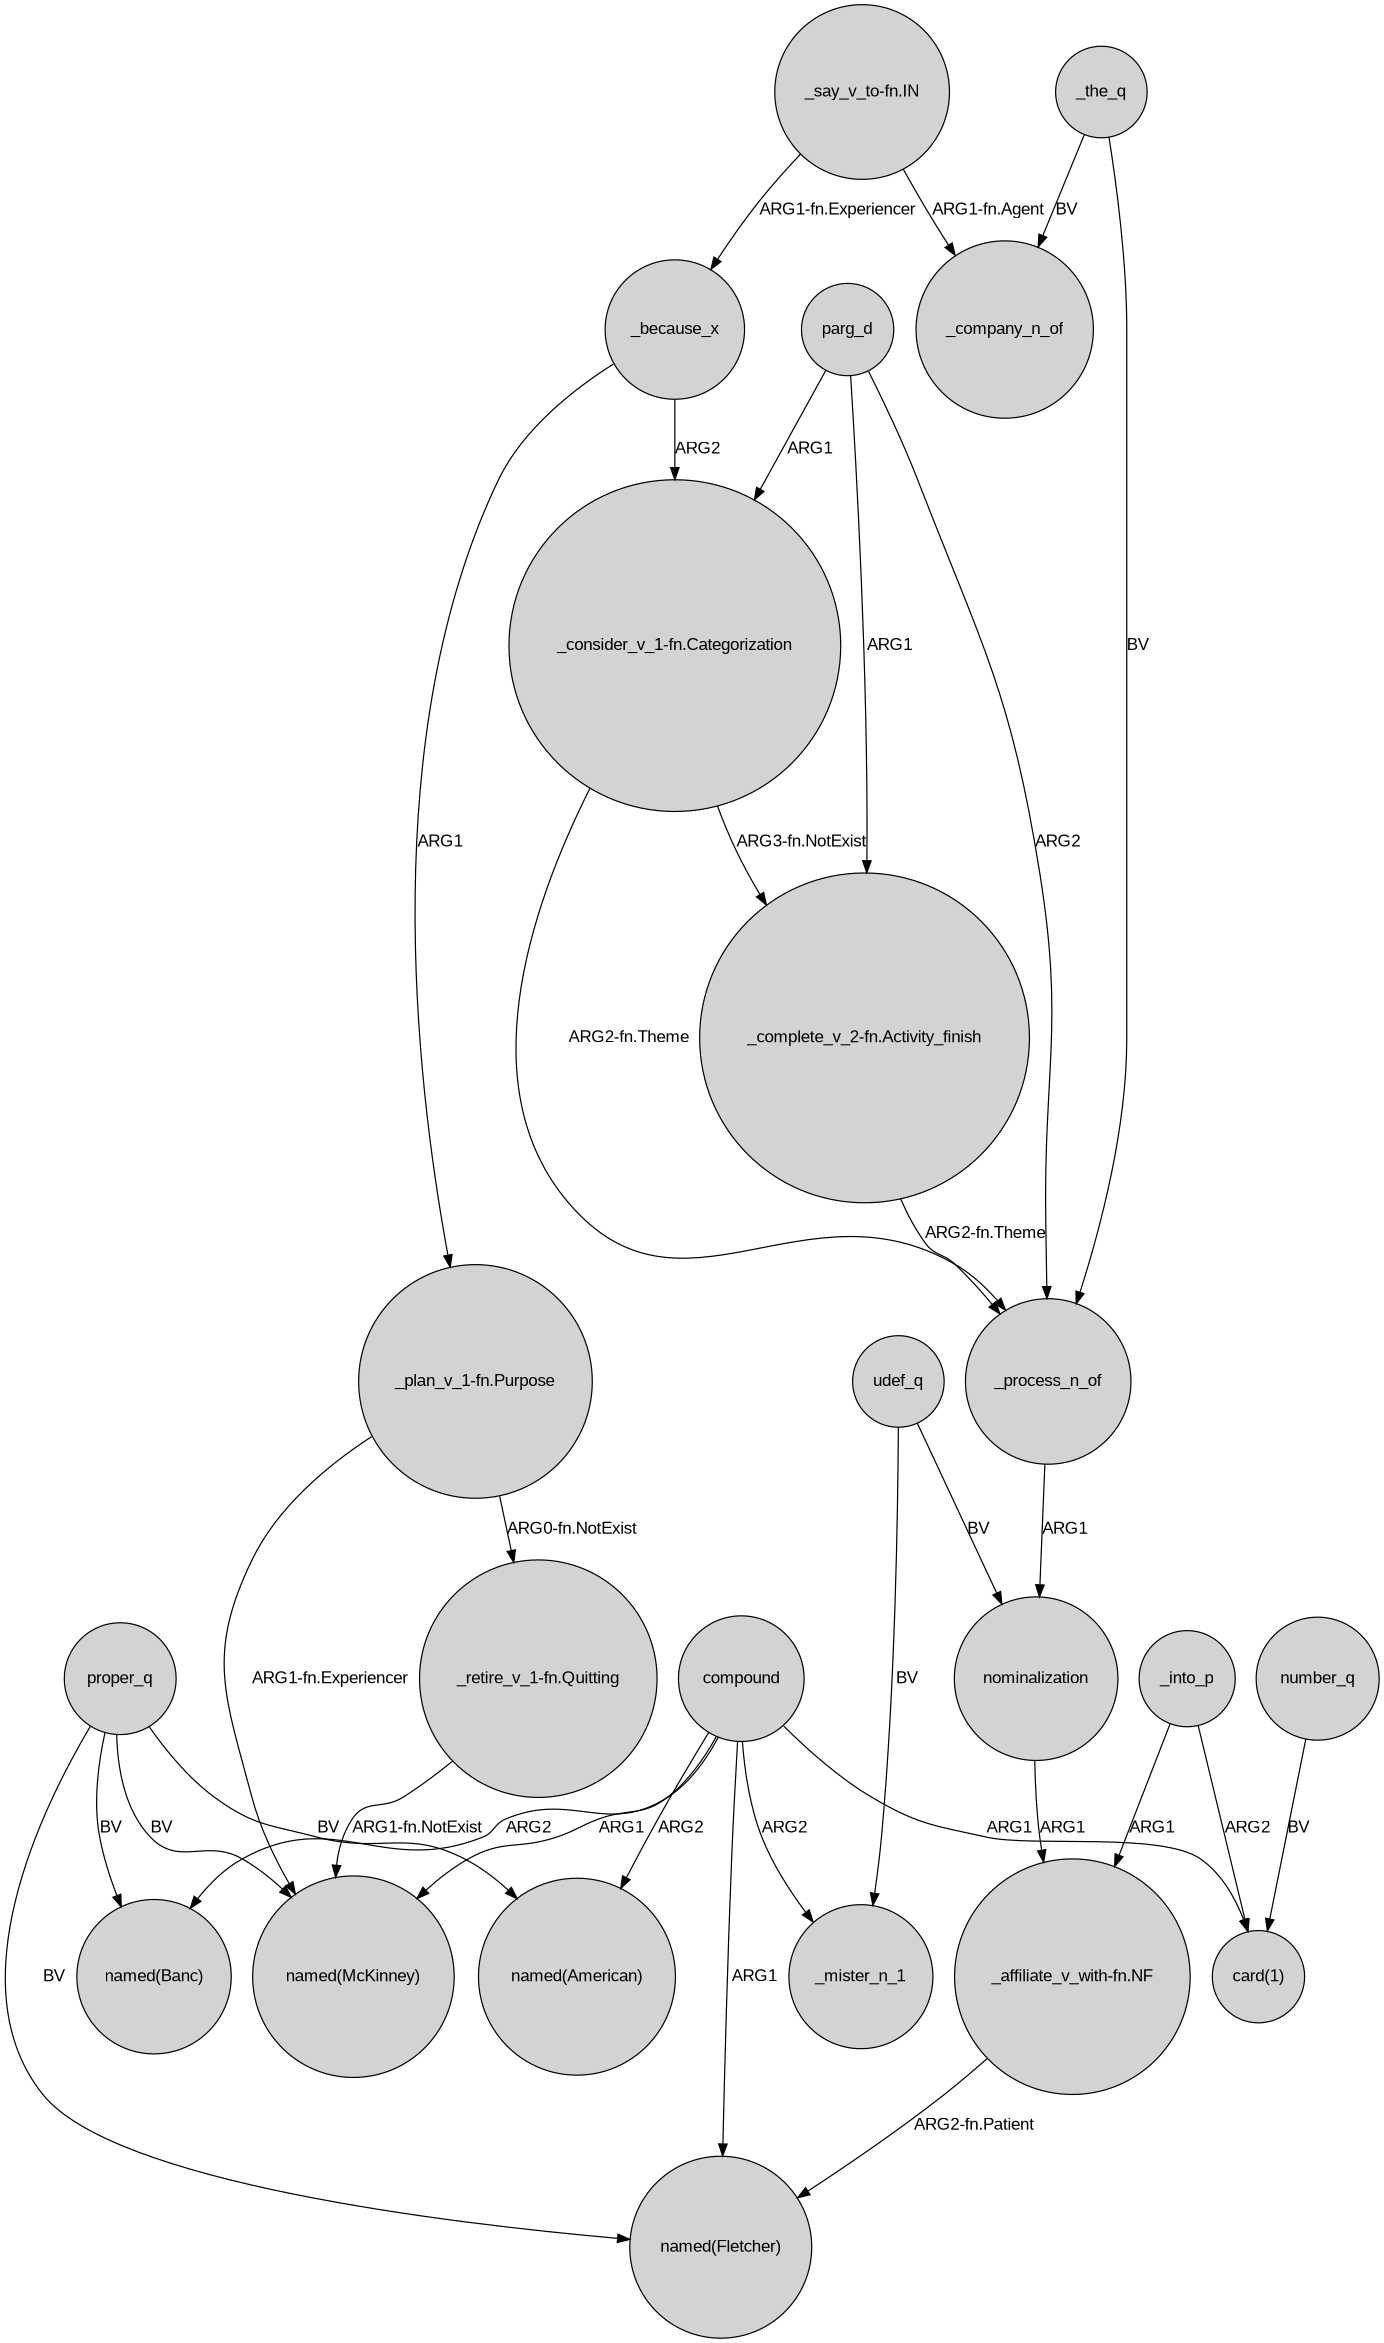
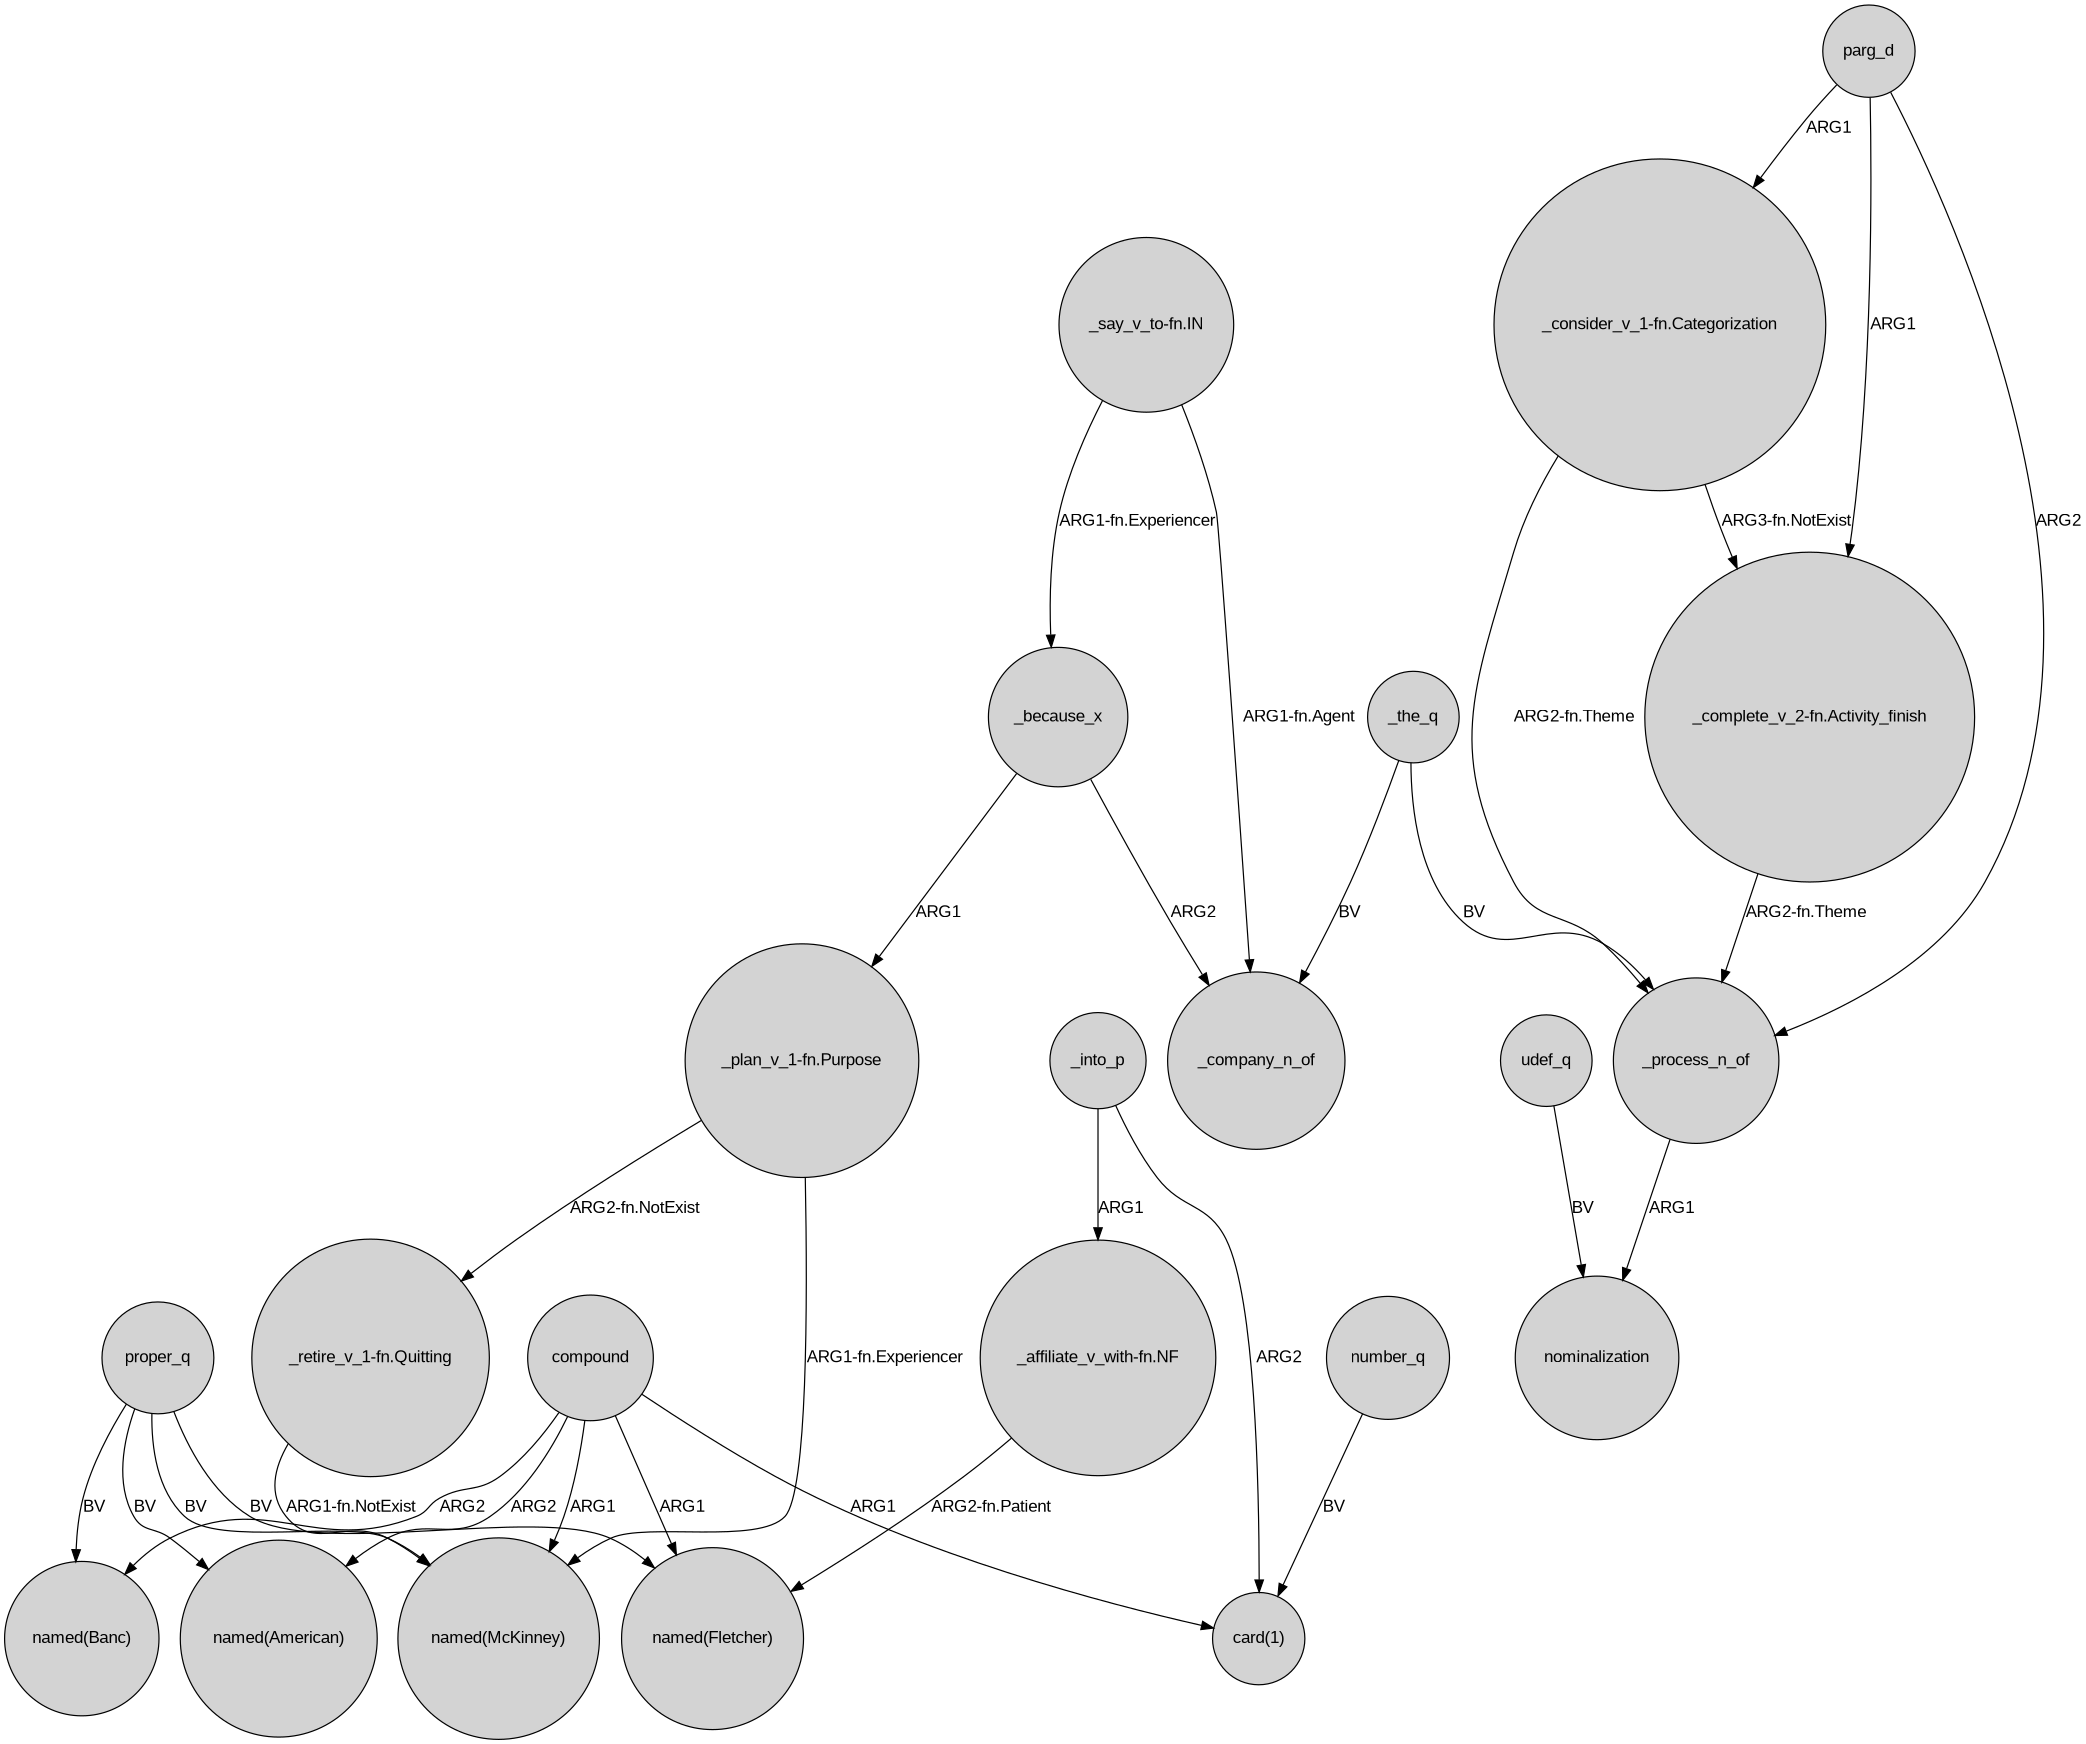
(675, 434) -> (1145, 878)
(572, 1529) -> (635, 1208)
(1037, 1805) -> none
(861, 1977) -> none
